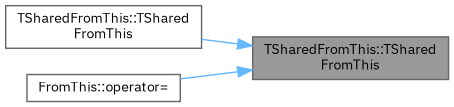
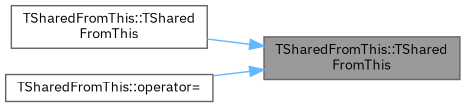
(104, 88) -> (109, 88)
